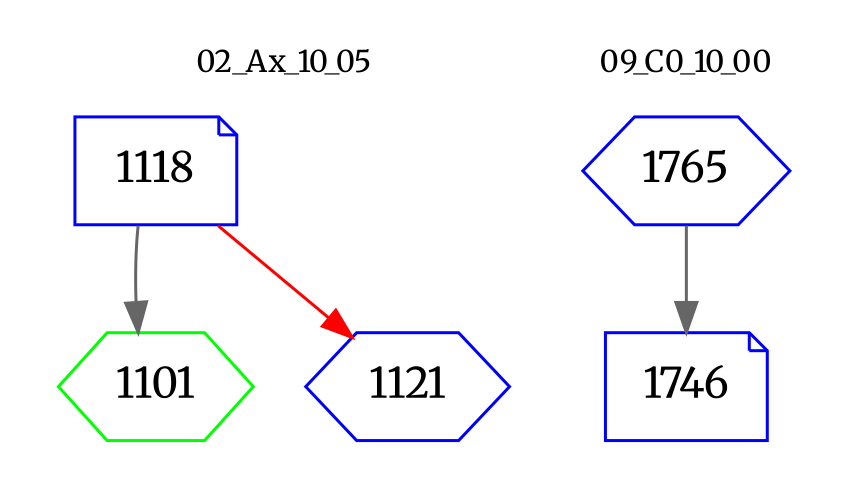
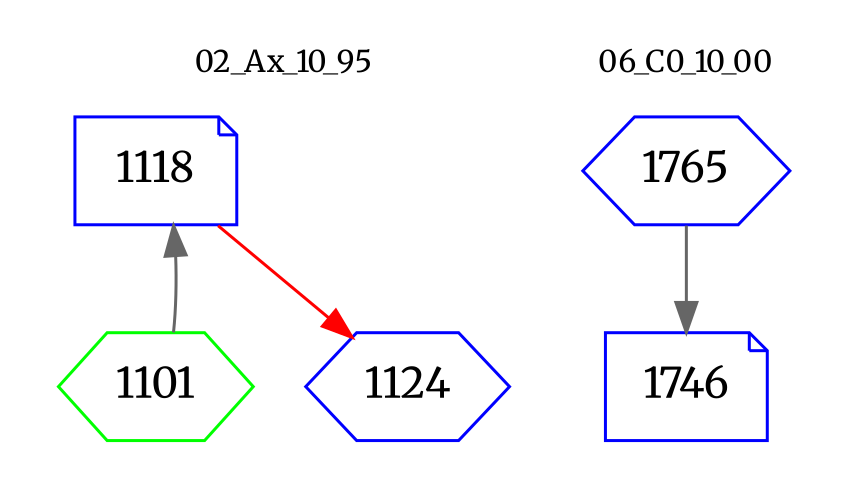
(285, 64) -> (285, 64)
(686, 64) -> (686, 64)
(136, 264) -> (176, 294)
(408, 387) -> (408, 387)
